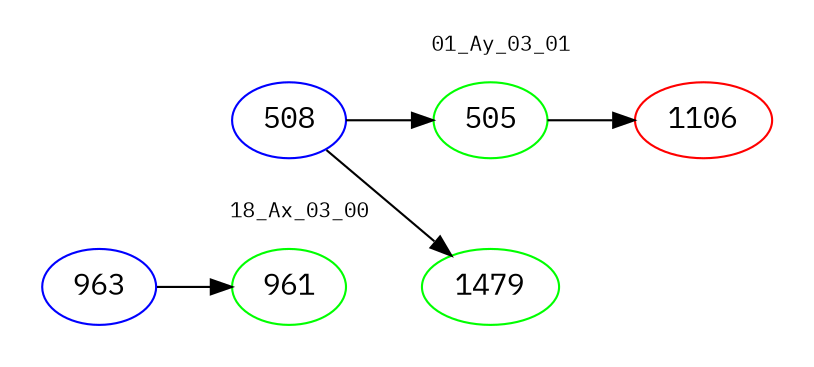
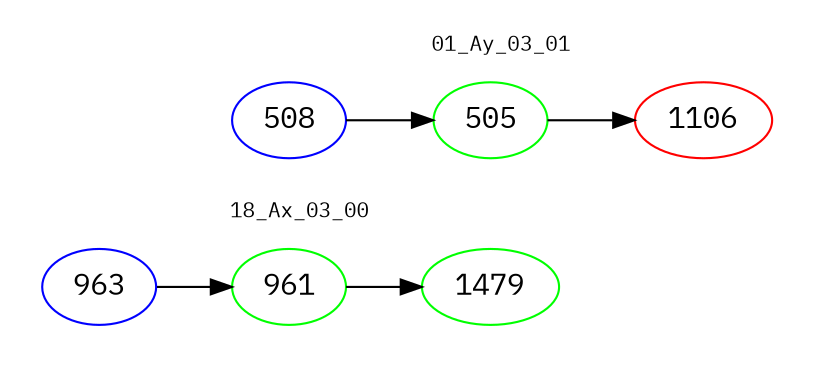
(391, 205) -> (373, 287)
